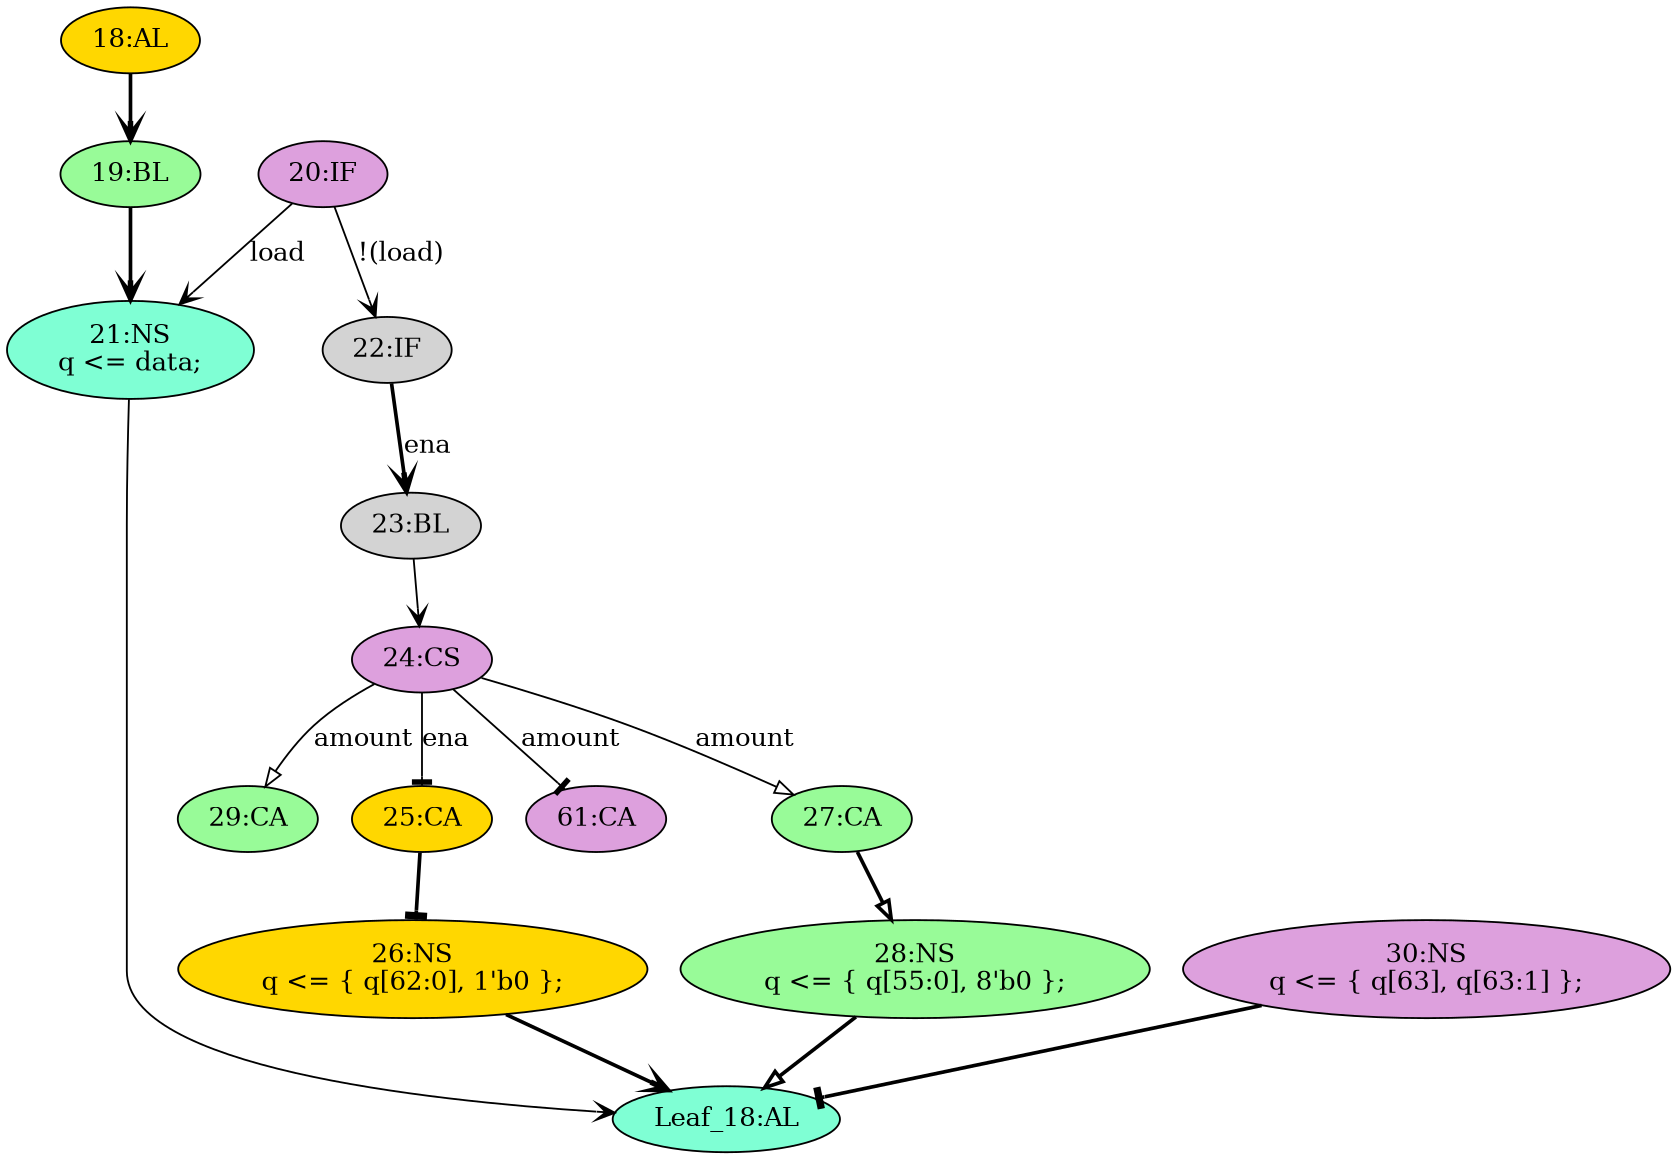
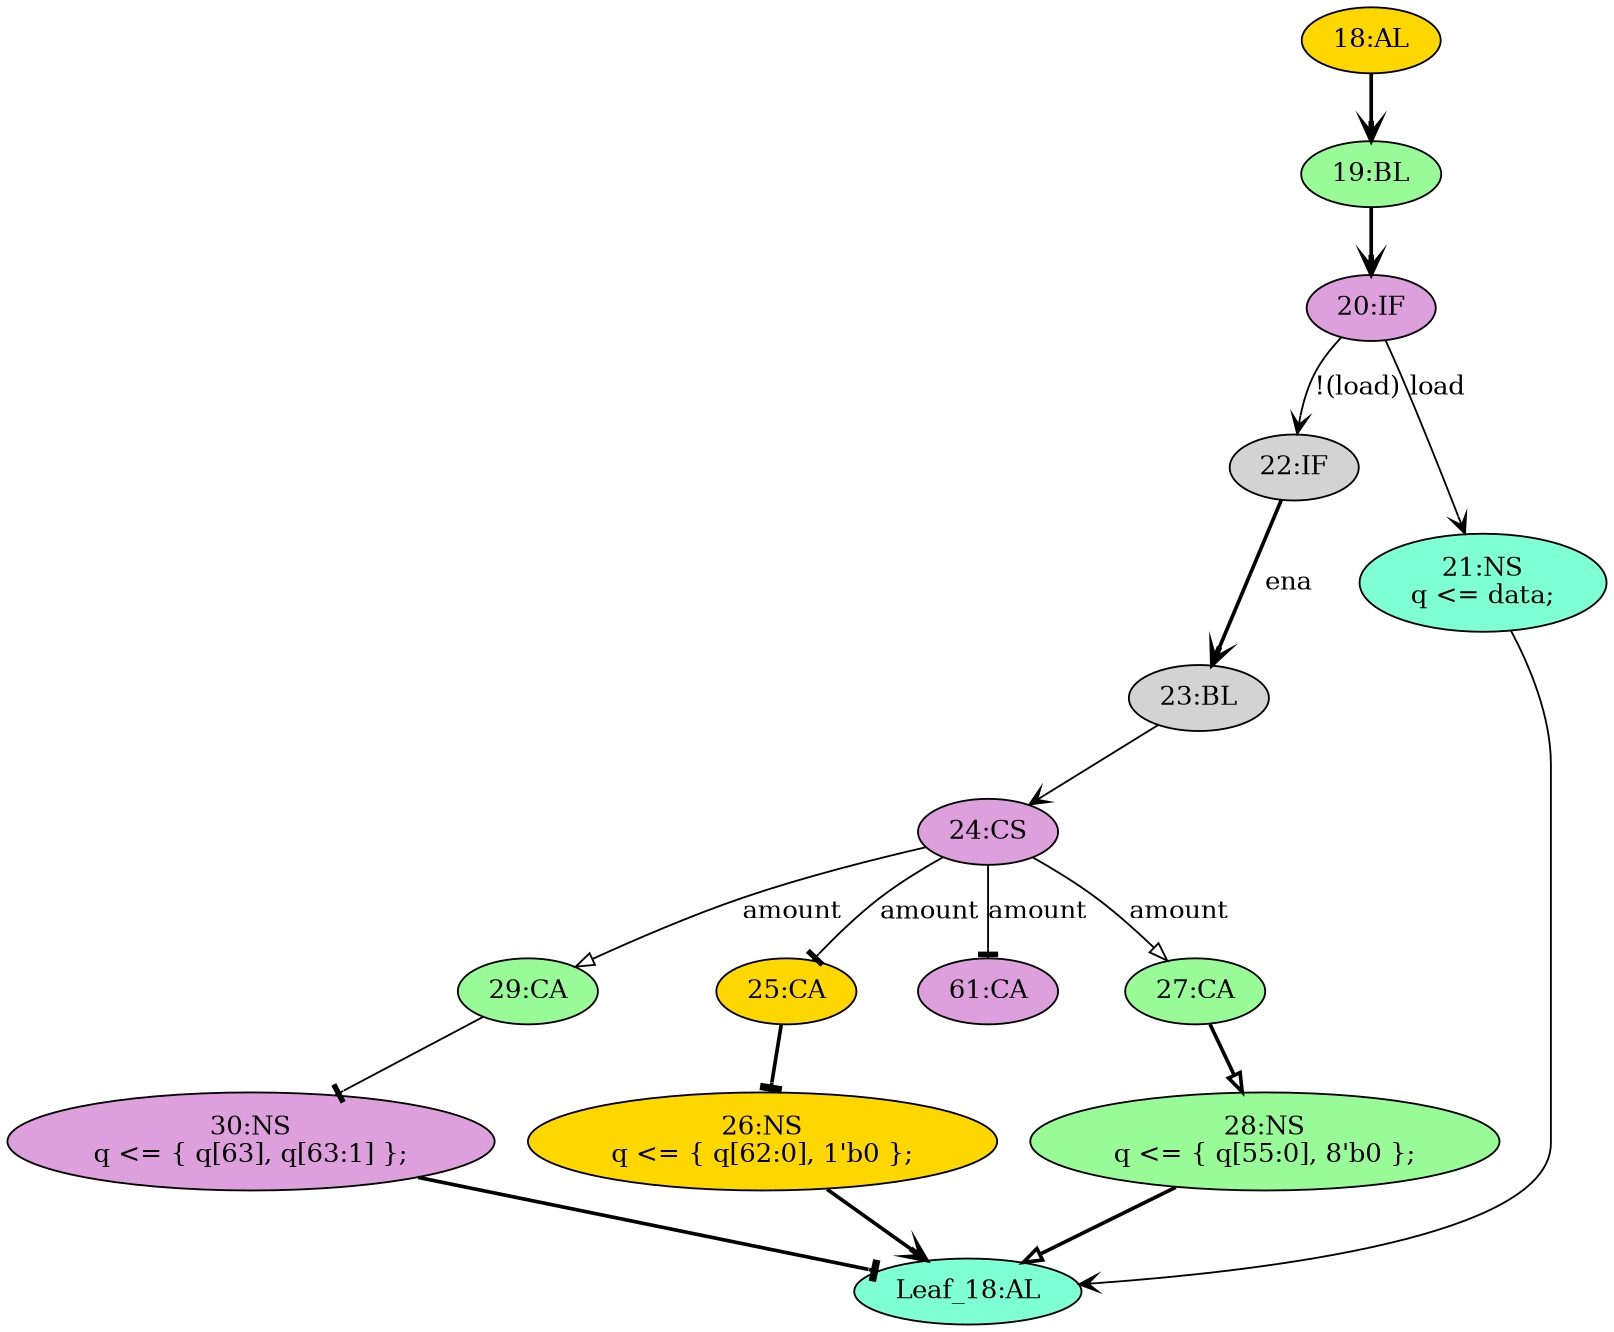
(130, 245) -> (1371, 232)
(446, 739) -> (930, 912)
none -> (413, 1054)
